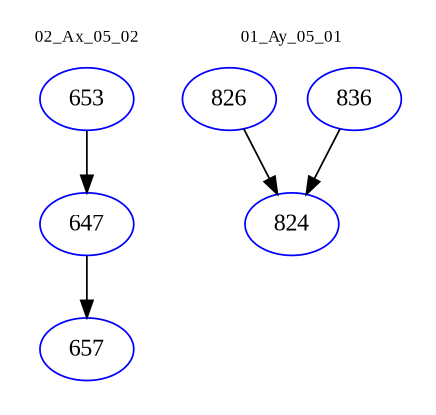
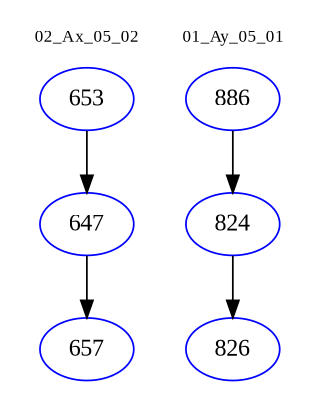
(354, 99) -> (233, 99)
(257, 154) -> (233, 278)
